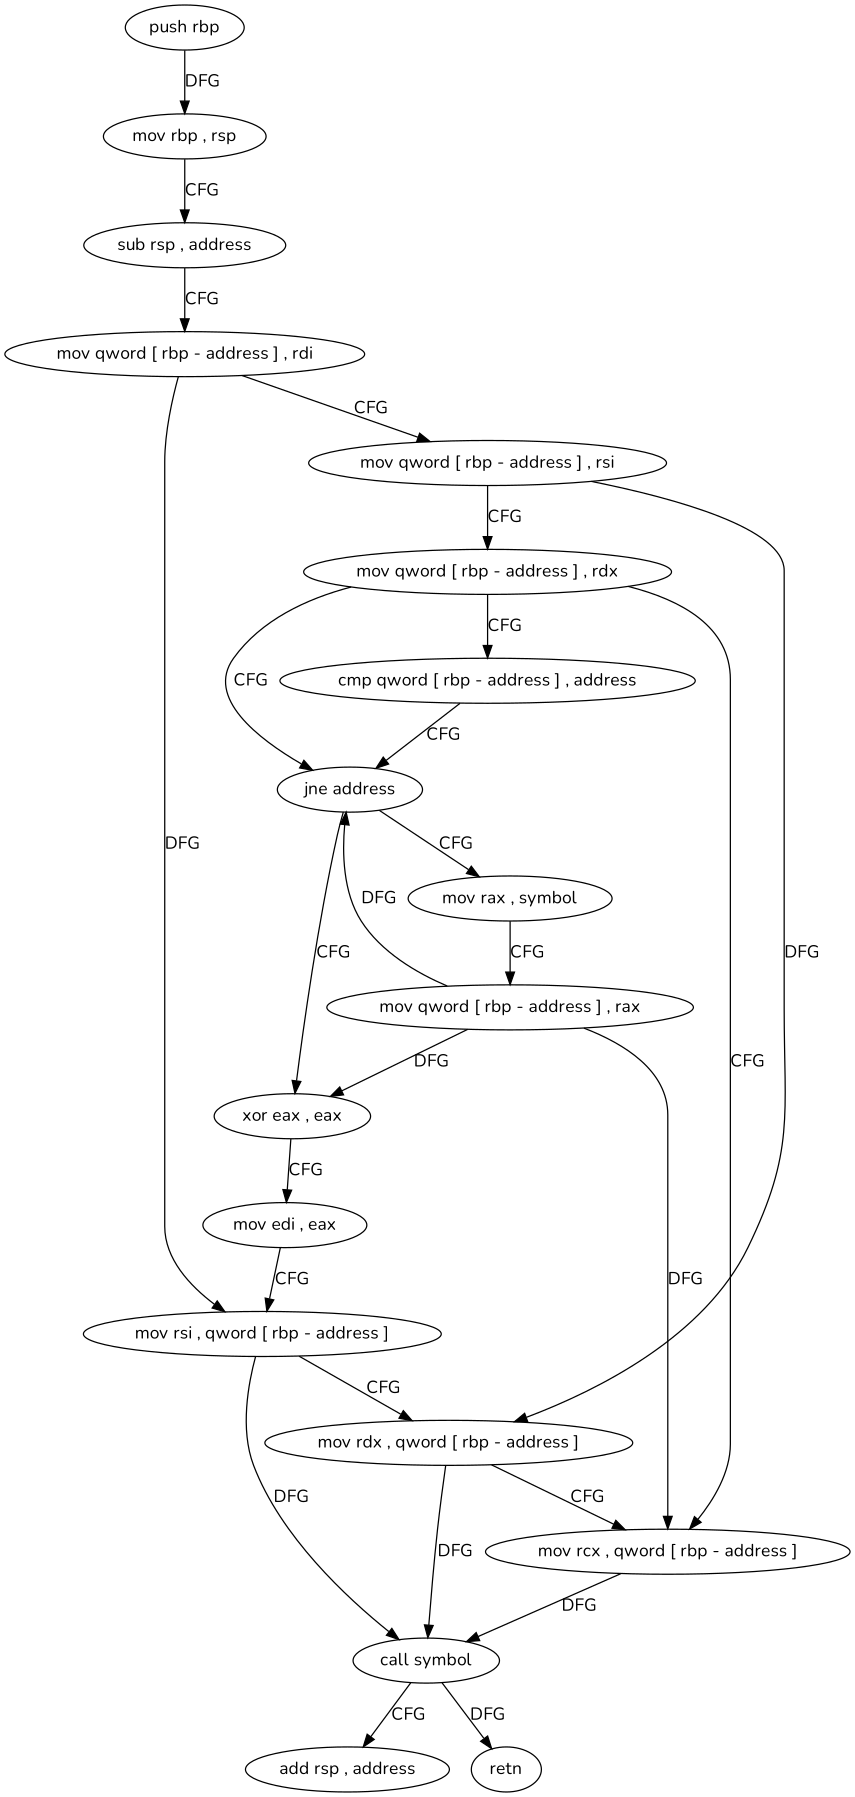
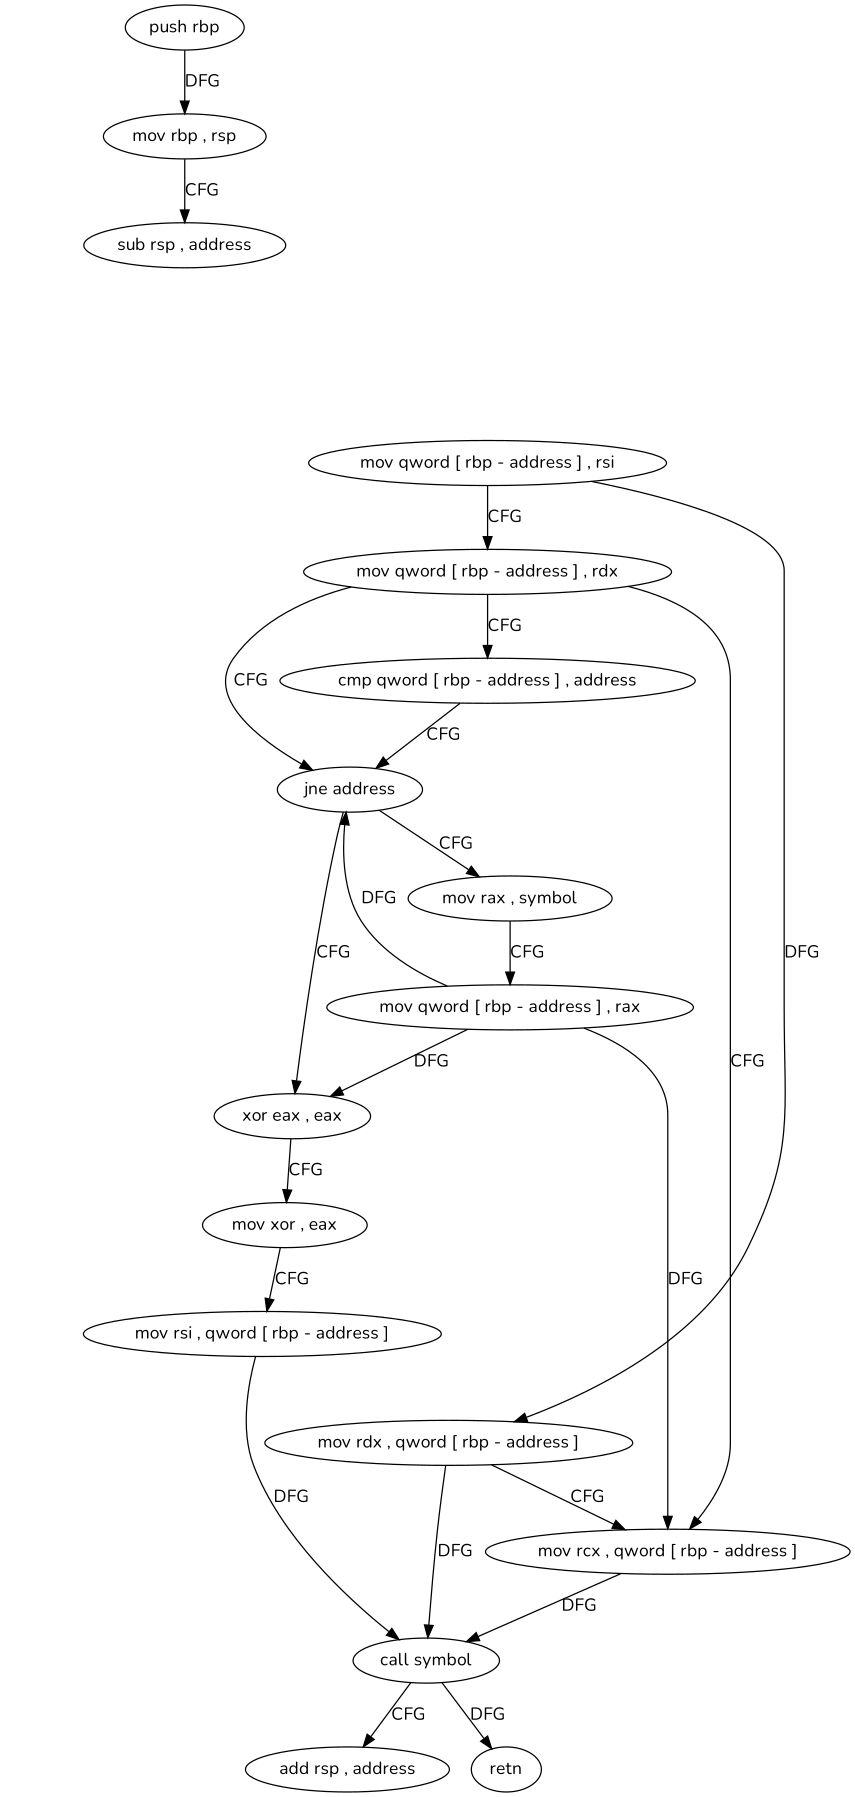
(185, 354) -> none
(285, 1225) -> (285, 1225)
(350, 1385) -> none
